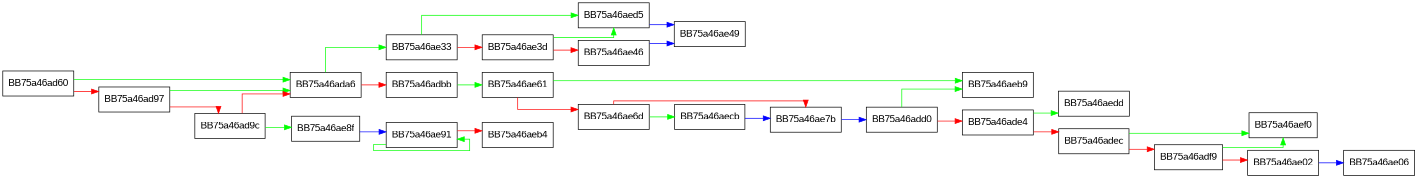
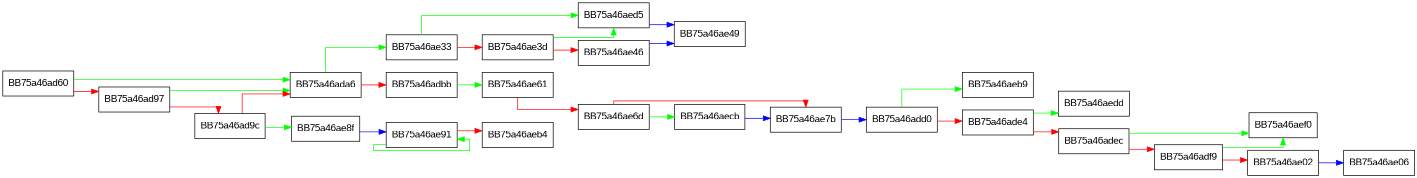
(754, 81) -> none
